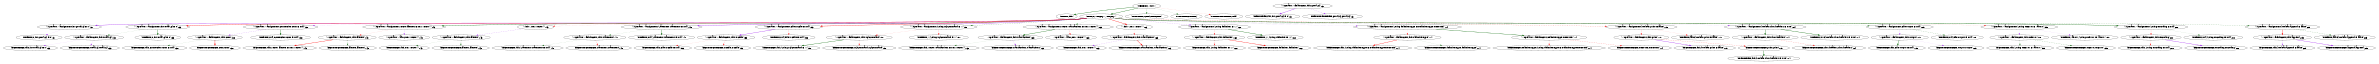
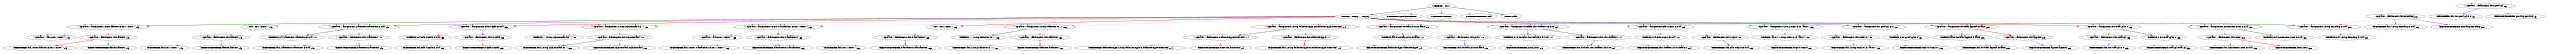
(2151, 32) -> (2361, 22)
(1764, 53) -> (1594, 42)
